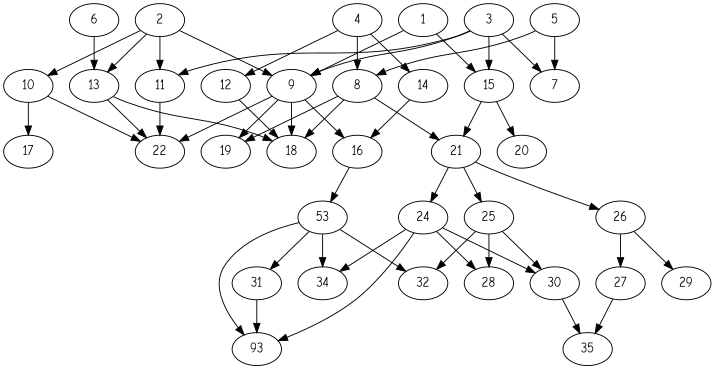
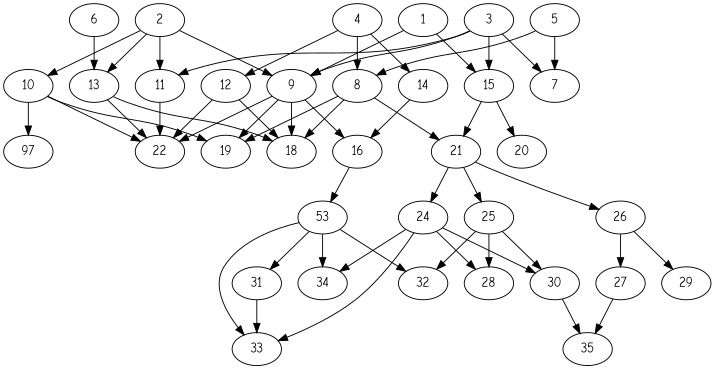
none -> (198, 114)
none -> (115, 117)
(28, 152) -> (28, 152)
(257, 349) -> (257, 349)
